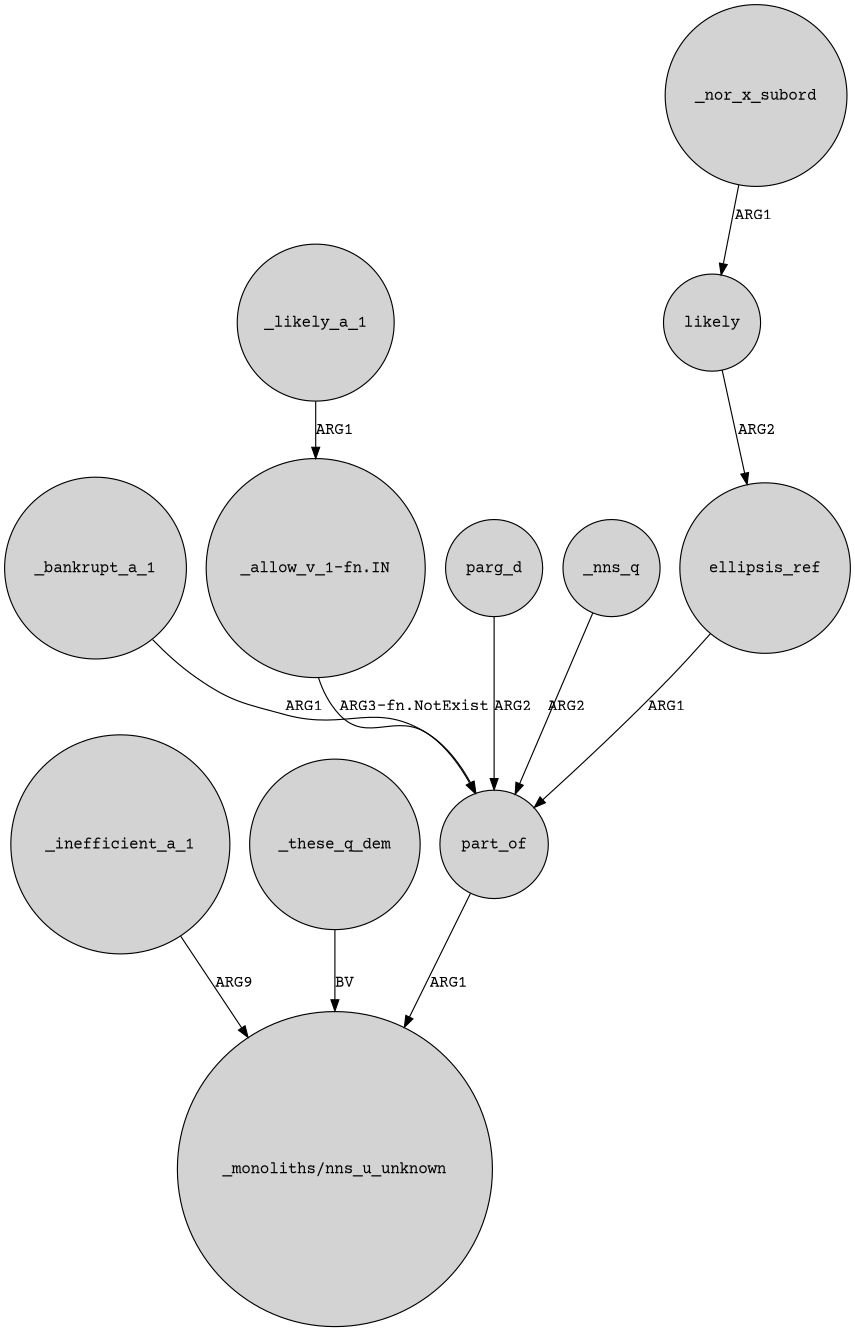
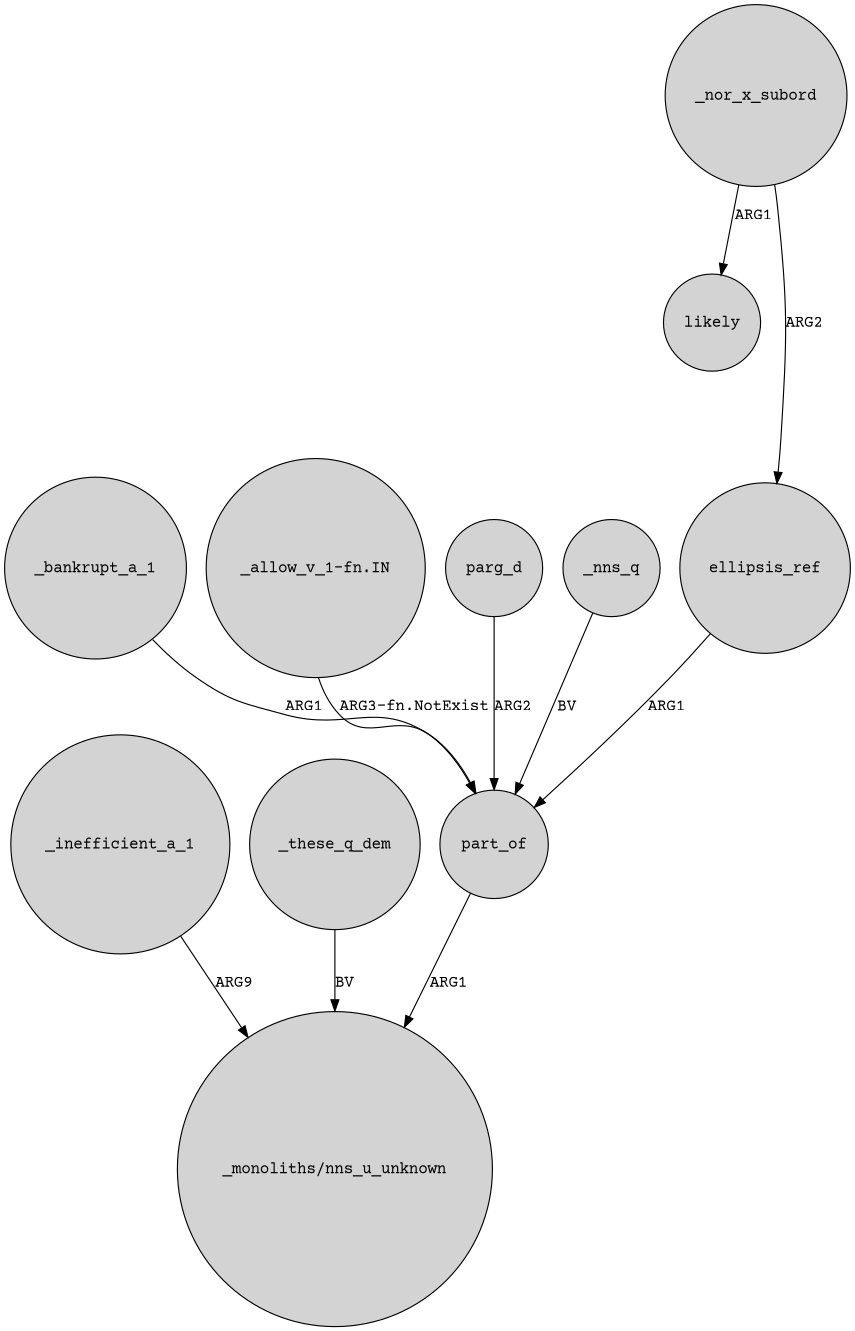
(316, 323) -> none
(733, 422) -> (786, 328)
(567, 706) -> (567, 706)
